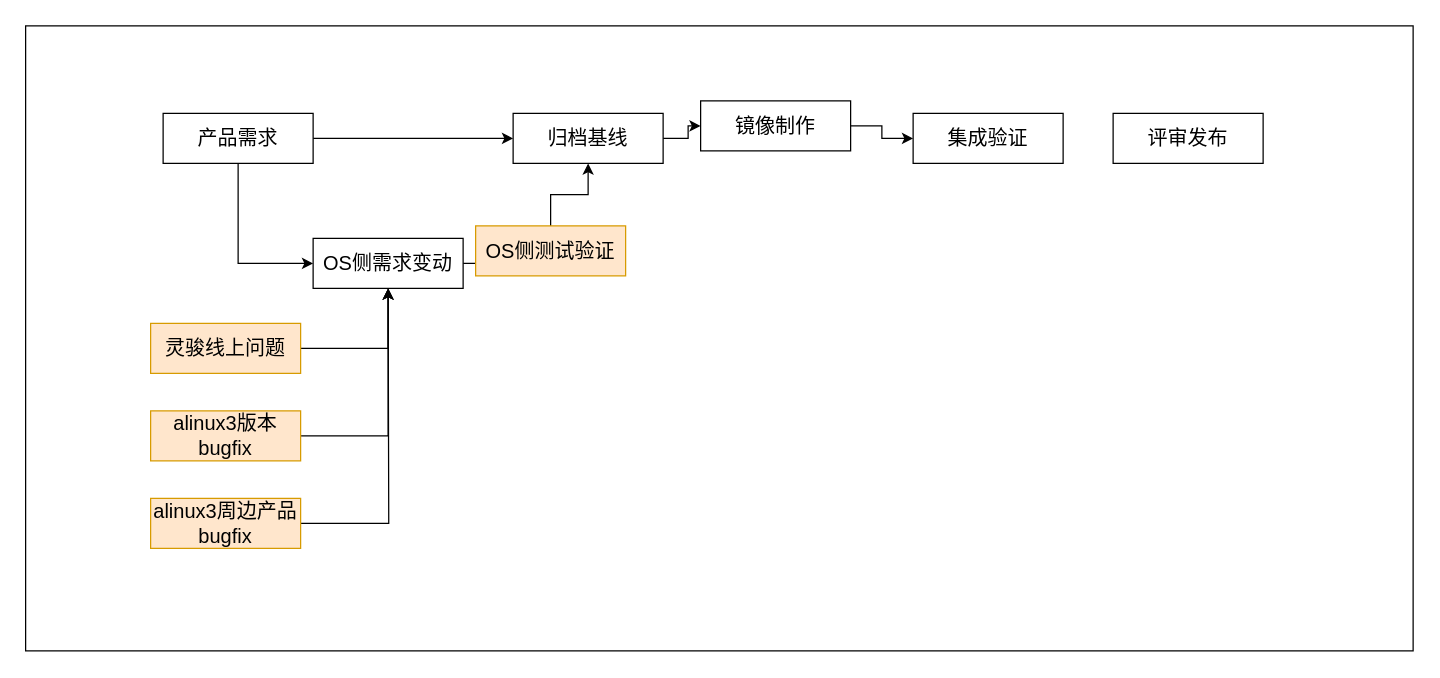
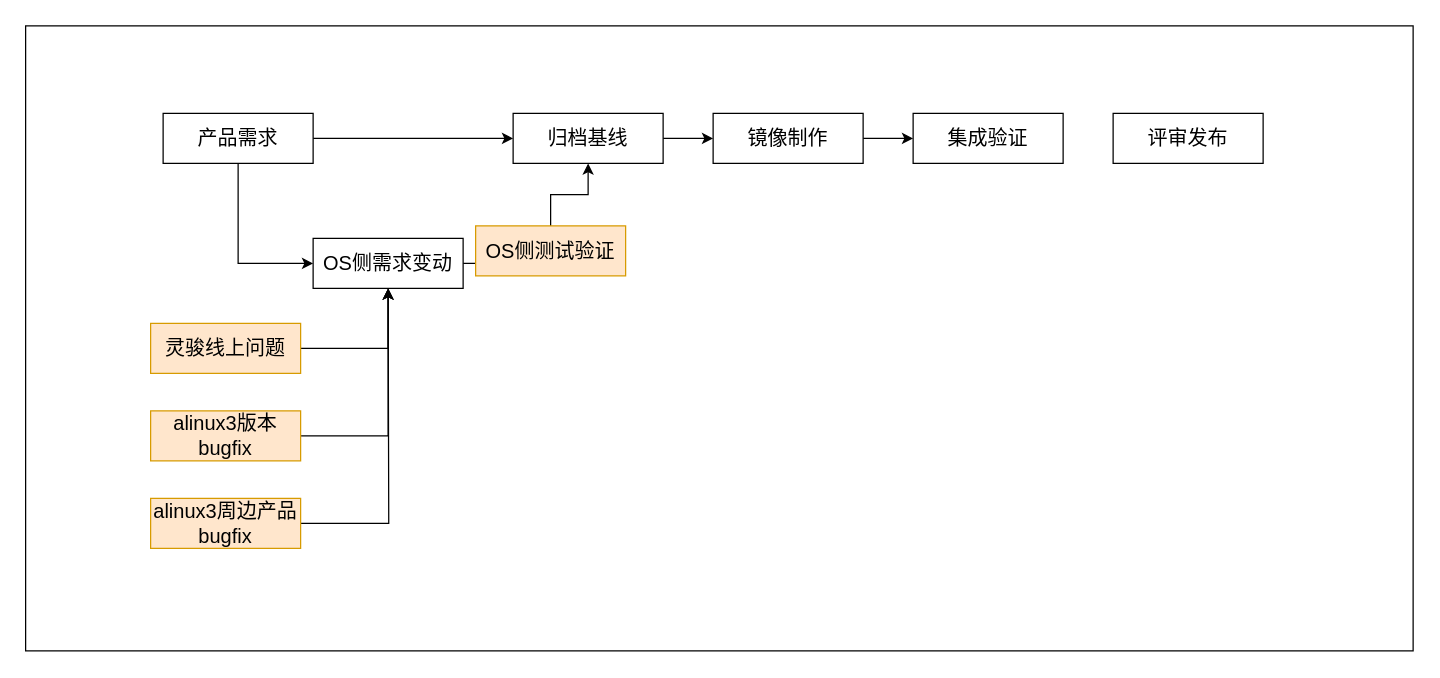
(776, 126) -> (788, 138)
